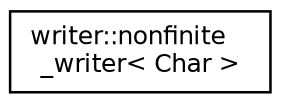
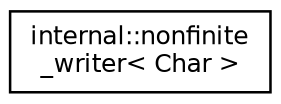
(140, 52) -> (140, 52)
